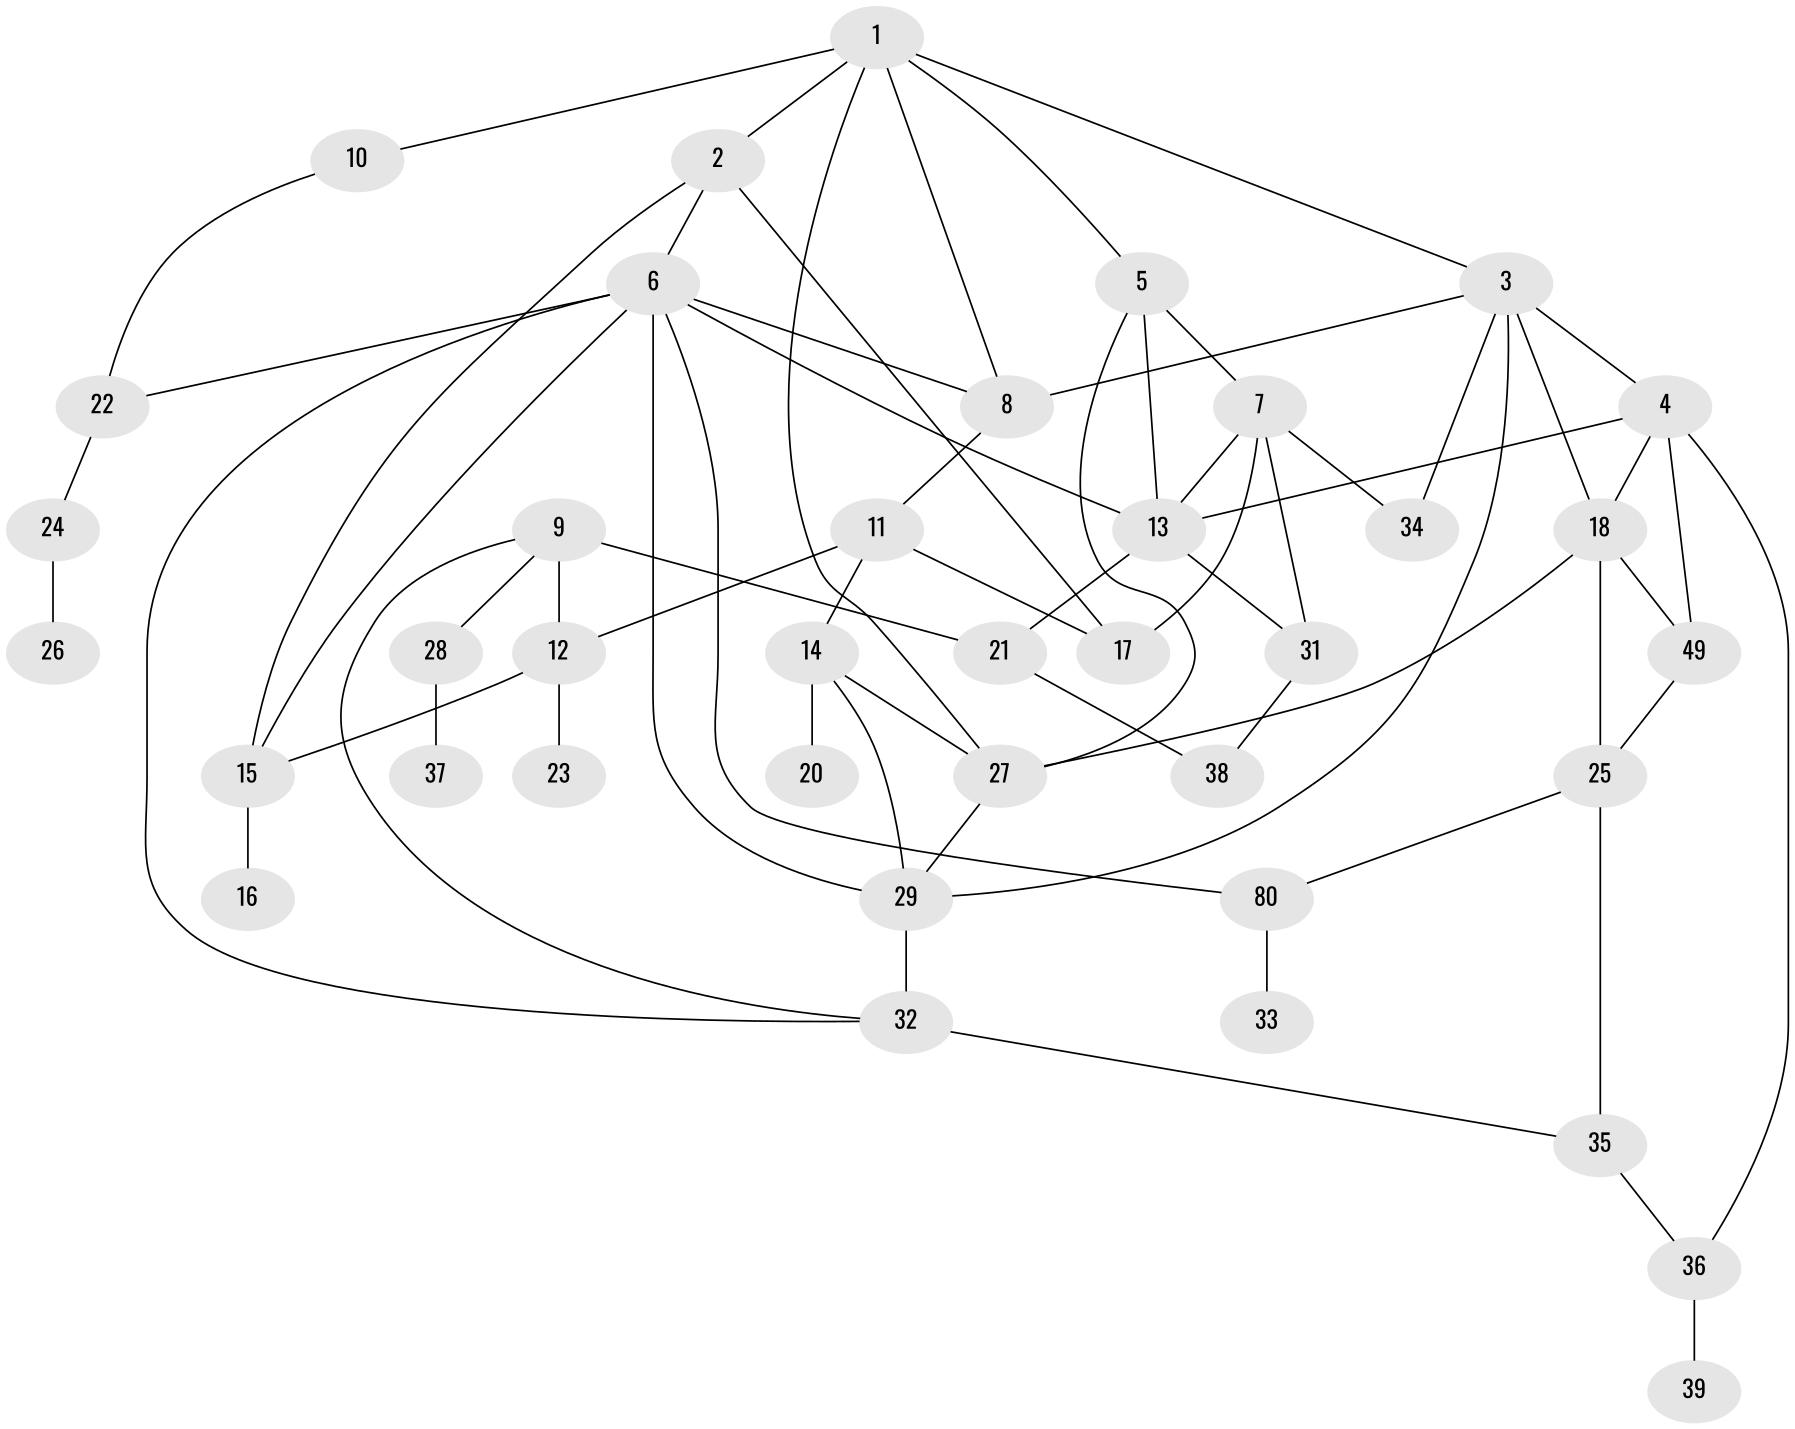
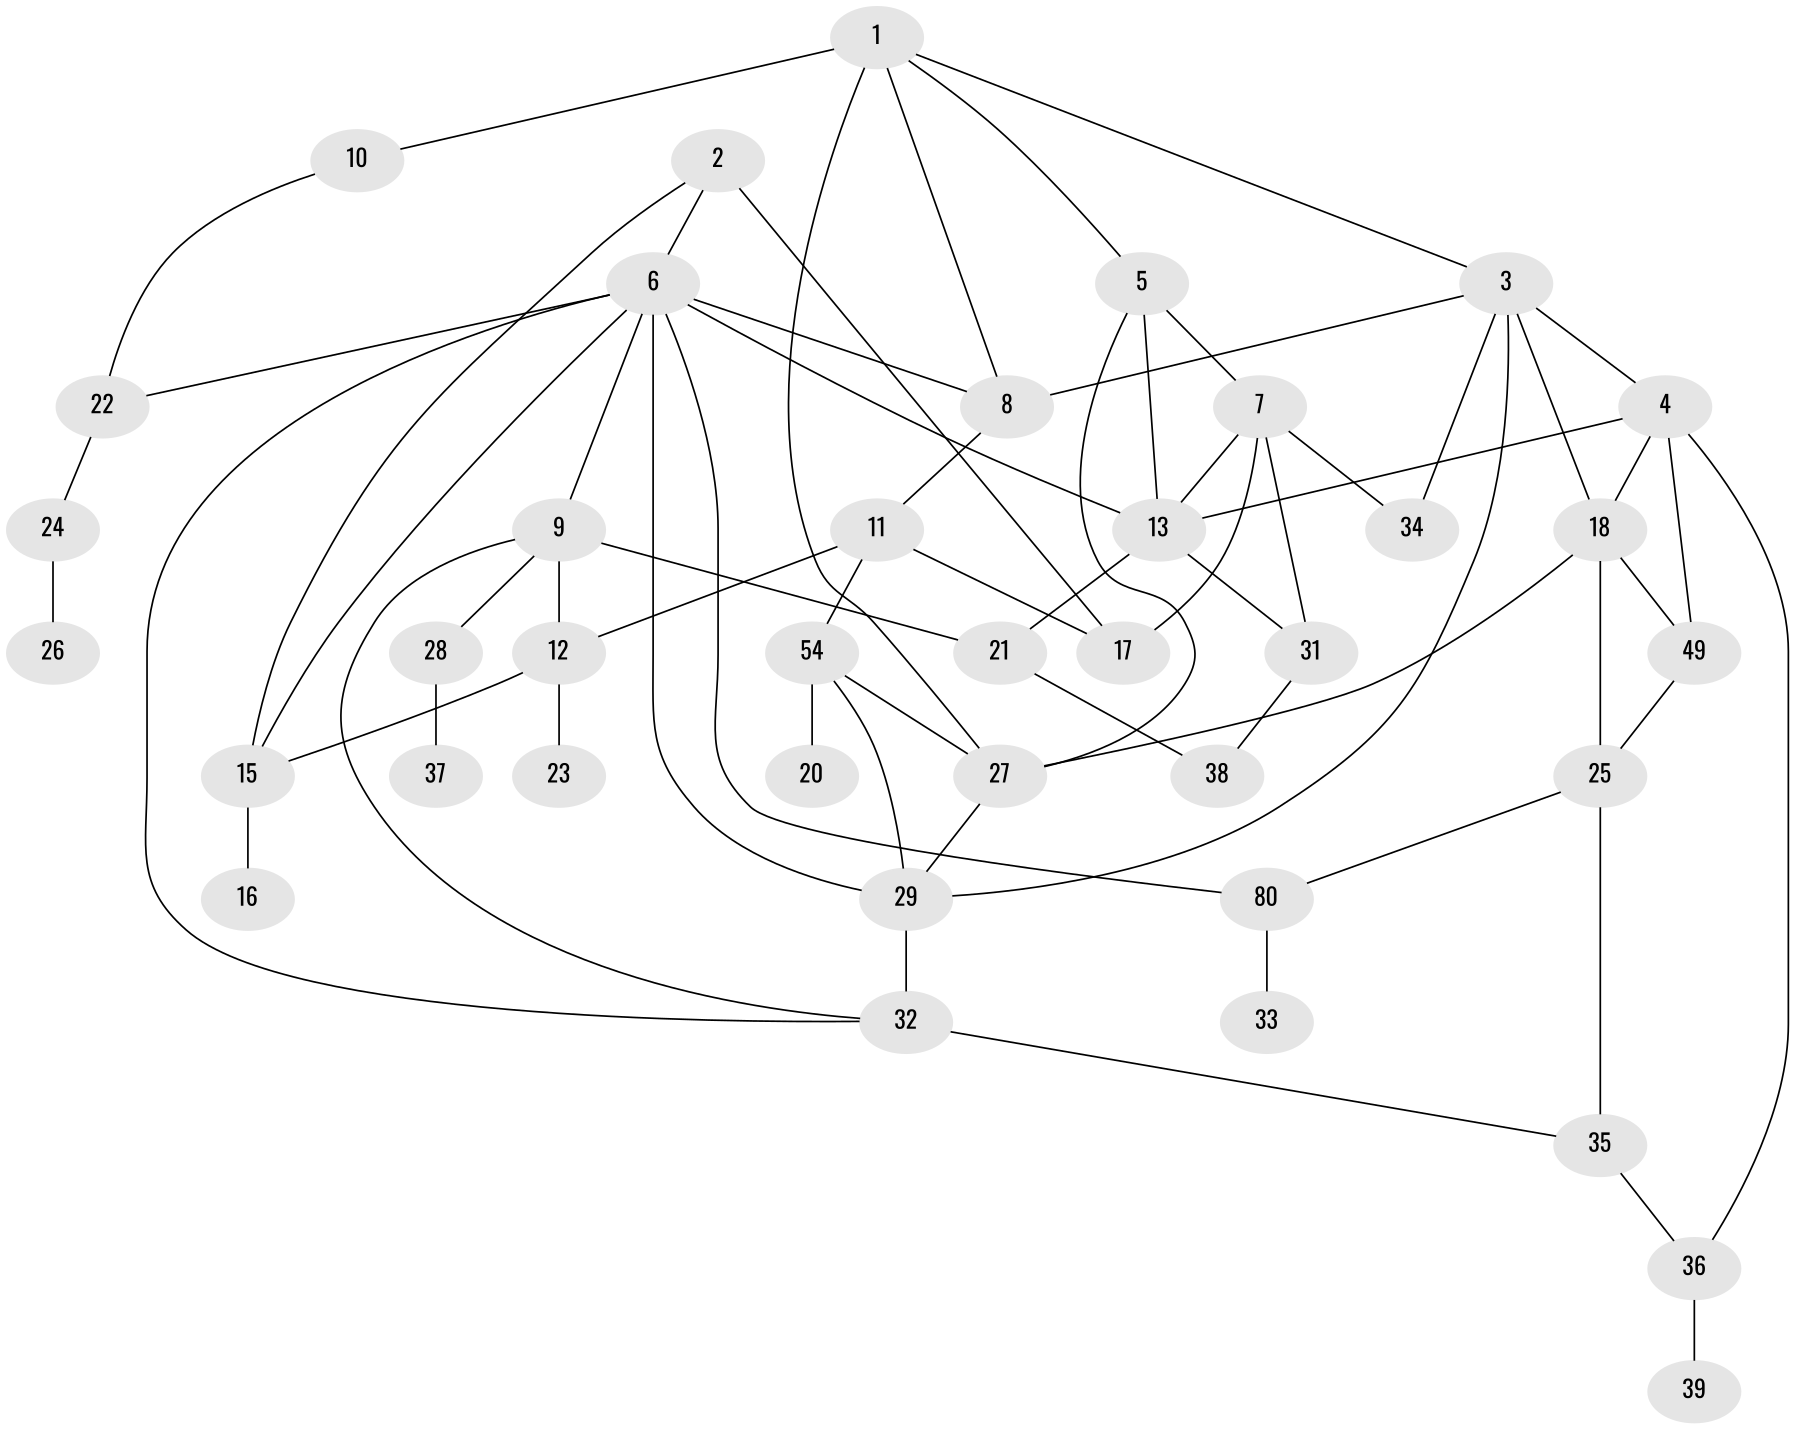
(798, 99) -> none
none -> (606, 407)
(812, 653) -> (812, 653)
